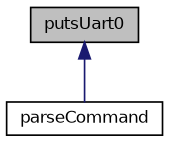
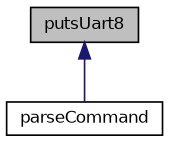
(85, 25) -> (85, 25)
